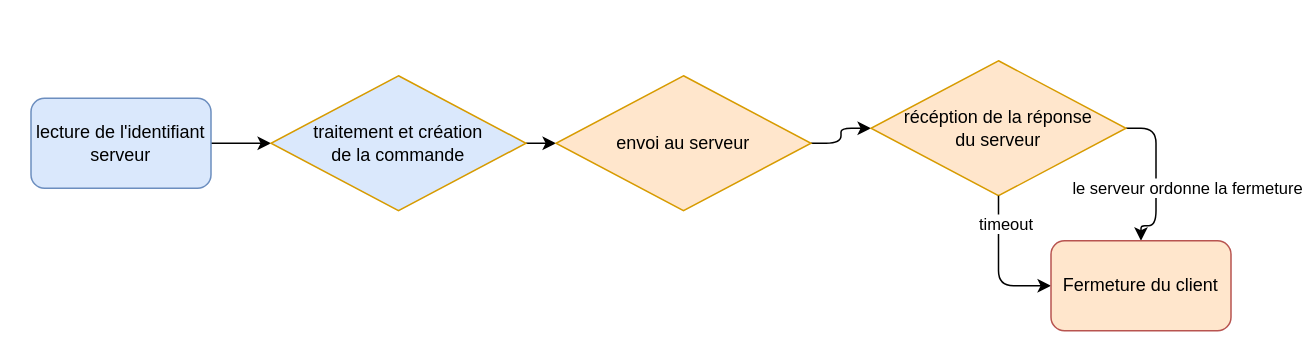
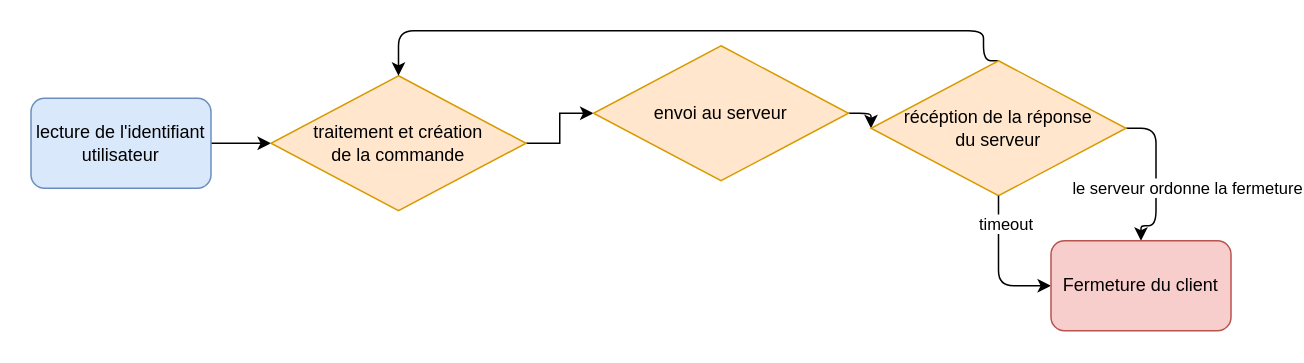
none -> (692, 31)
(121, 143) -> (121, 143)
(398, 143) -> (398, 143)
(683, 143) -> (721, 113)
(1141, 286) -> (1141, 286)
